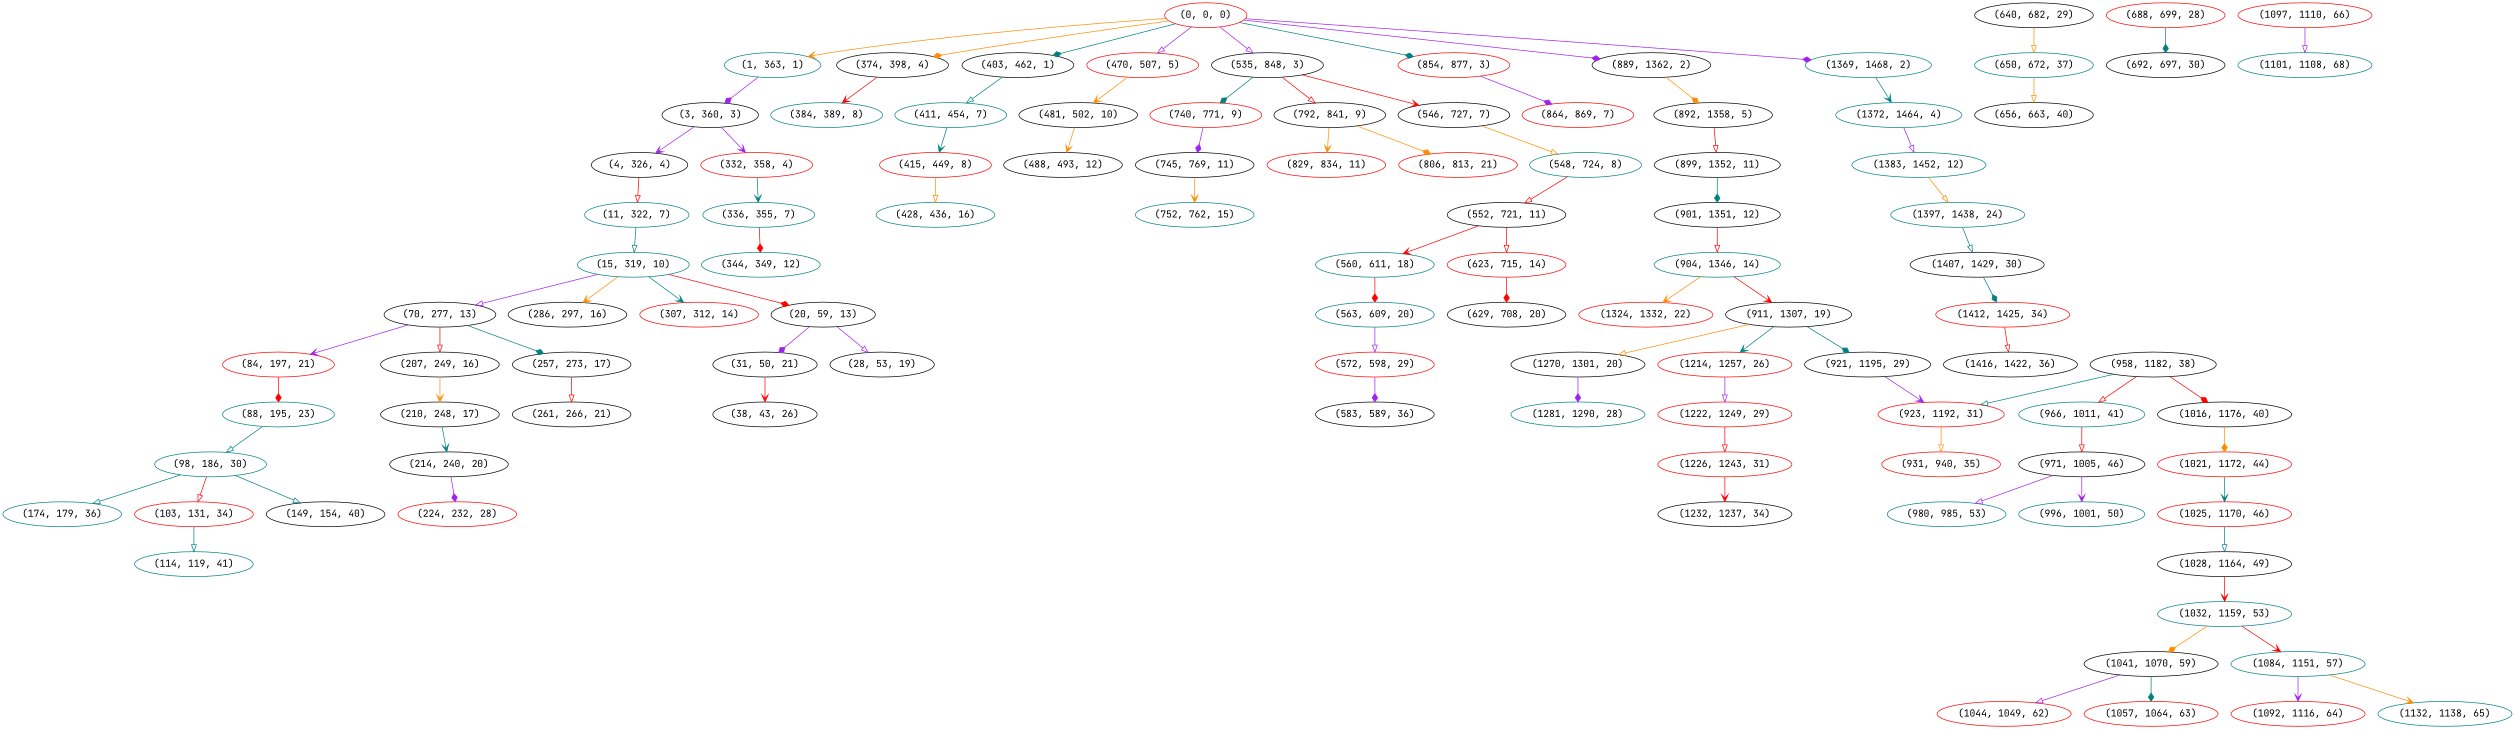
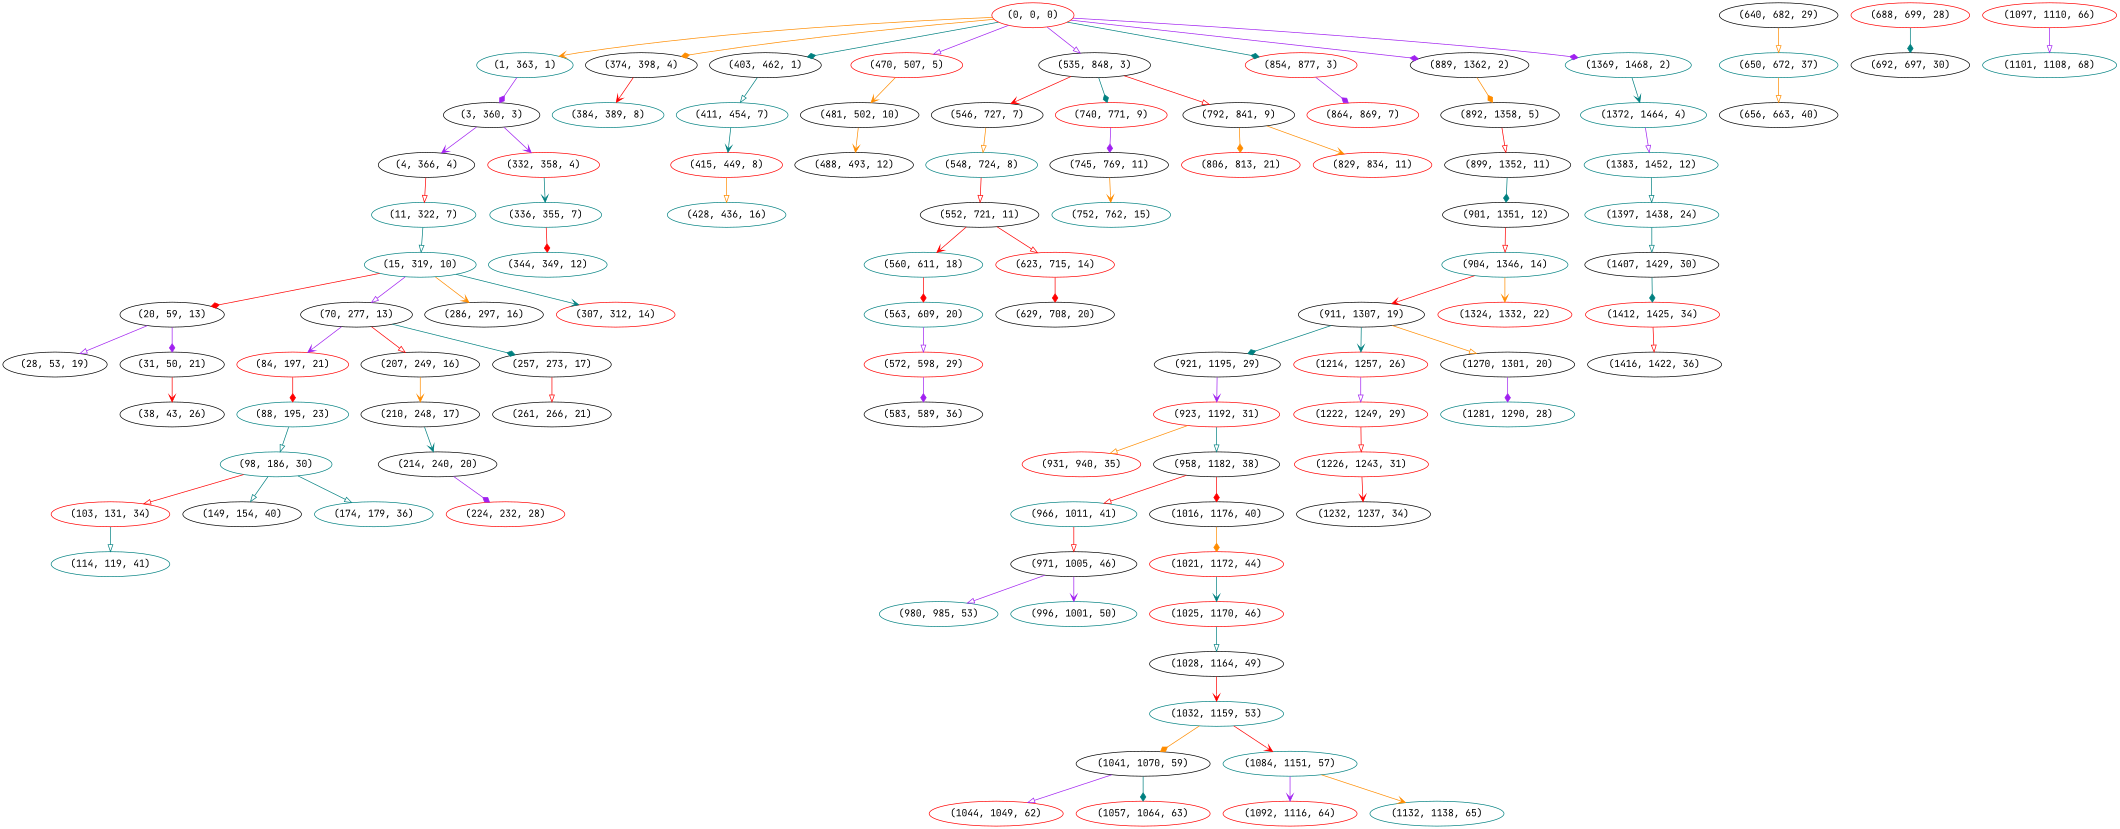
(640, 165) -> (426, 165)
(1936, 187) -> (1651, 186)
(2051, 389) -> (1217, 436)
